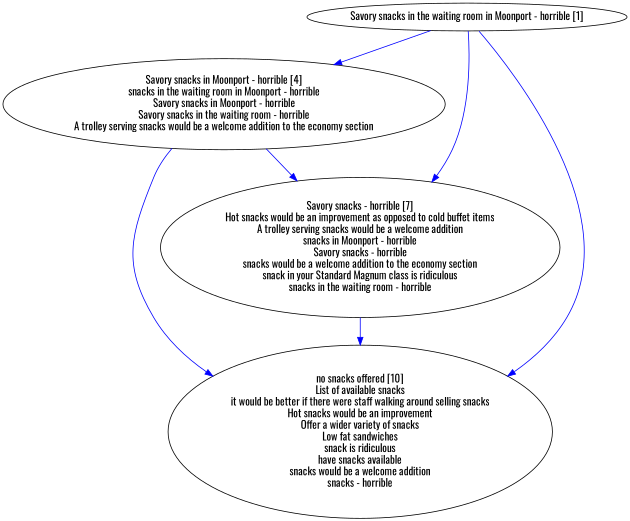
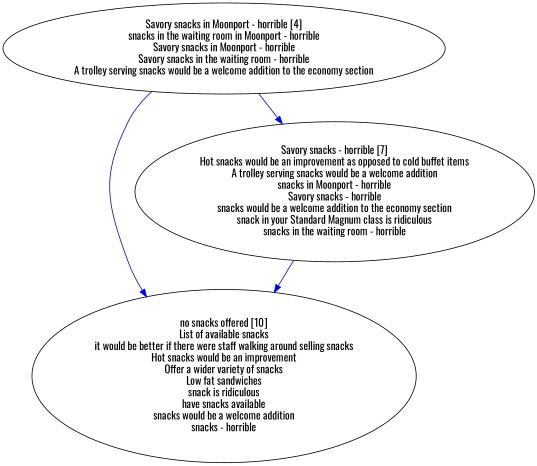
(467, 17) -> none
